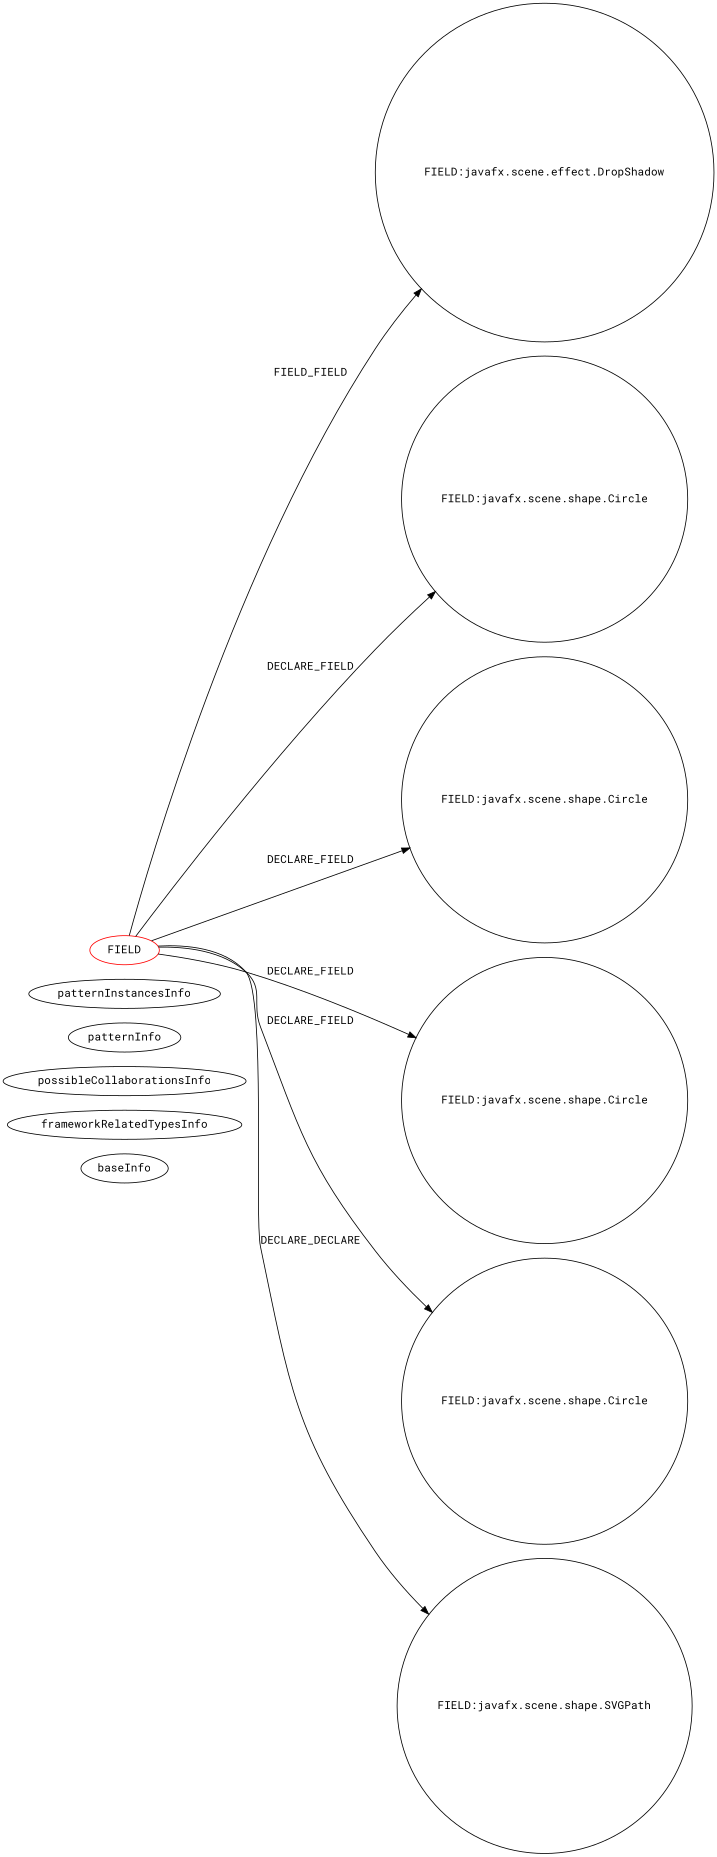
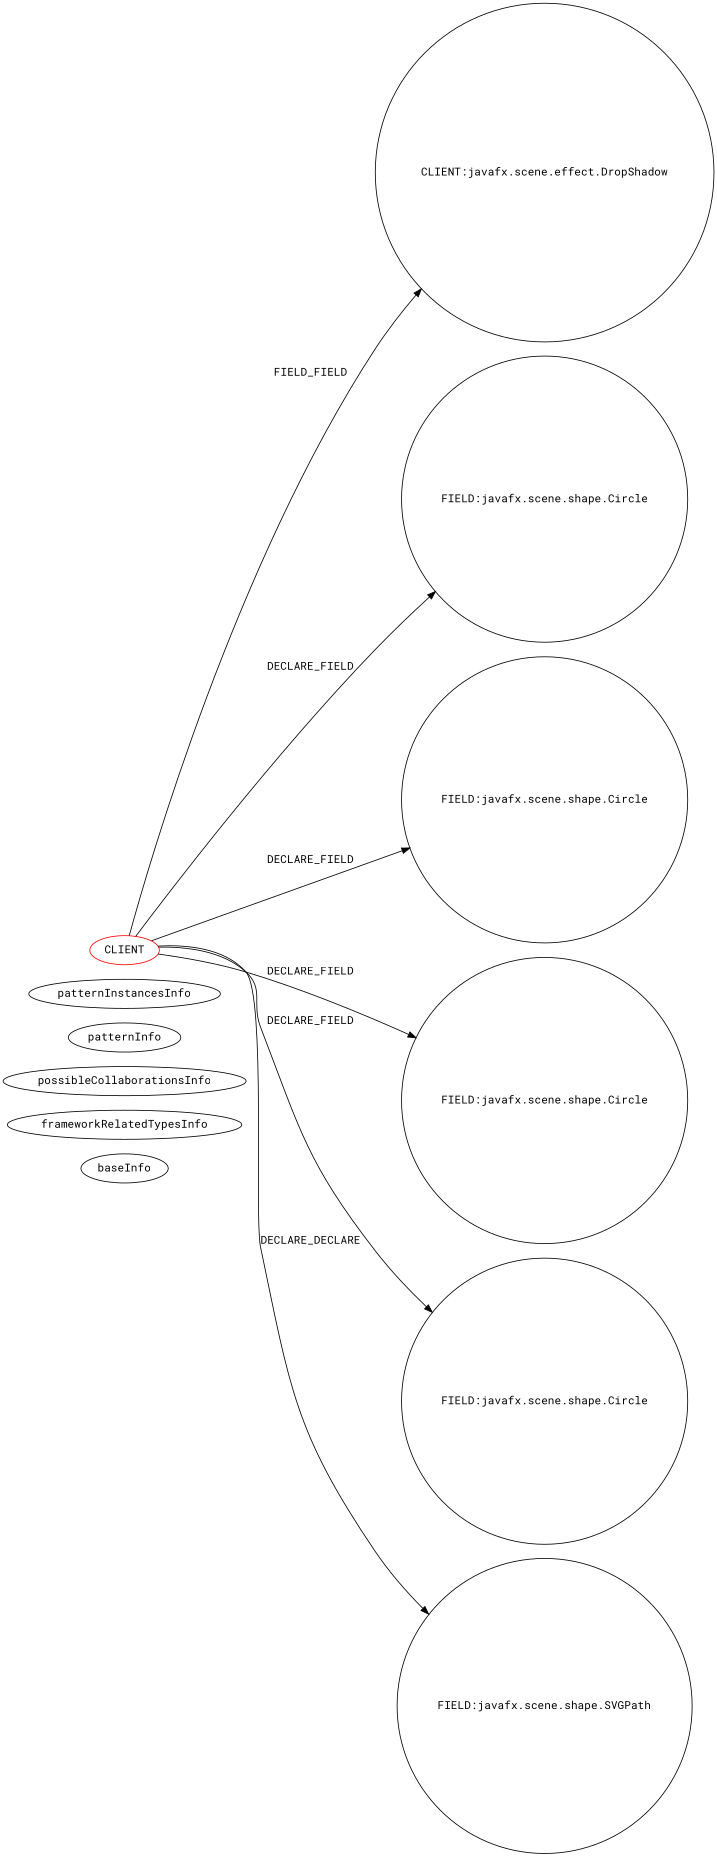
(545, 173) -> (545, 173)
(125, 950) -> (125, 950)
